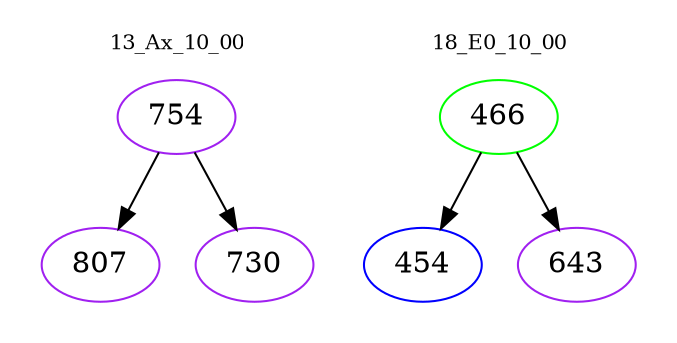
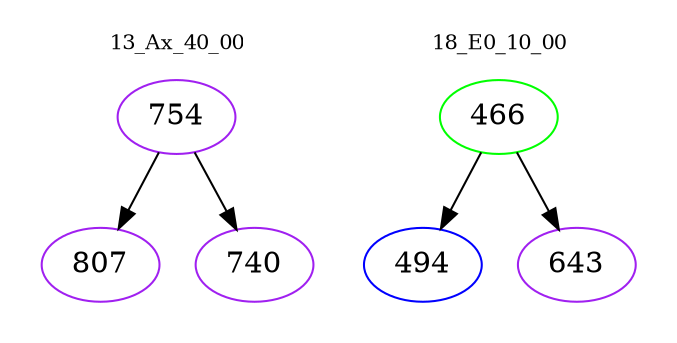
(178, 44) -> (178, 44)
(255, 265) -> (255, 265)
(423, 265) -> (423, 265)
